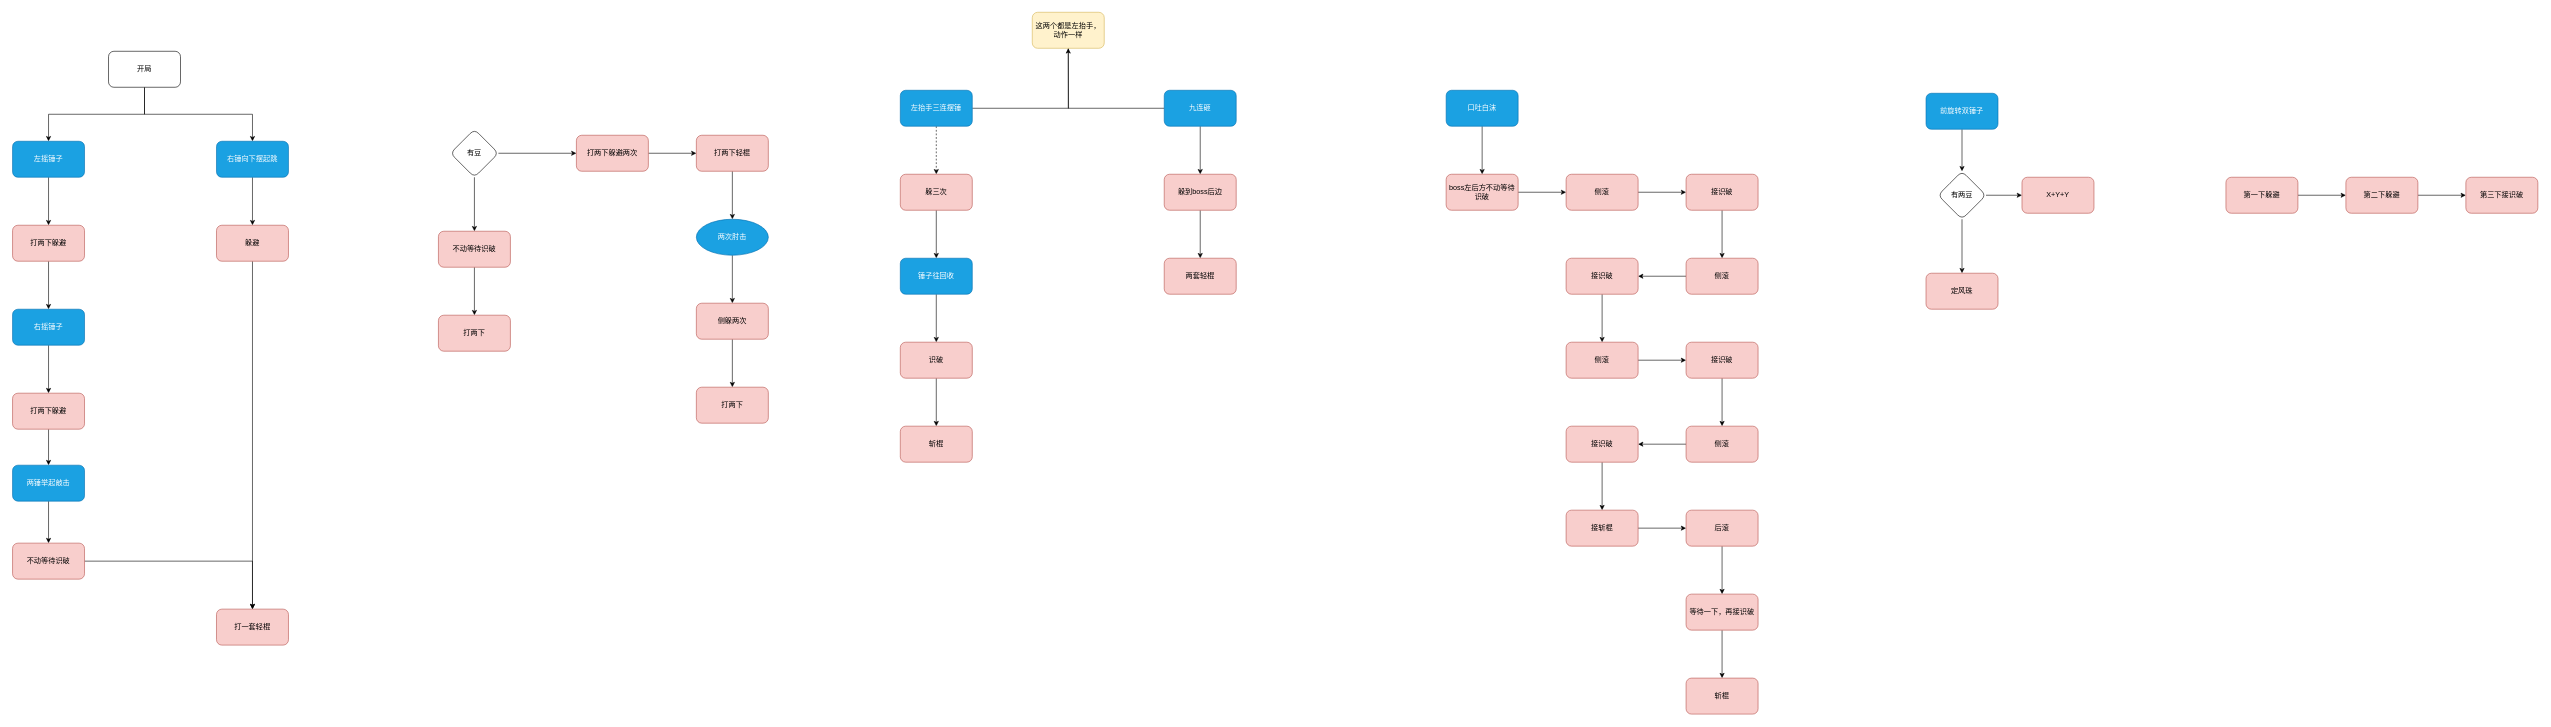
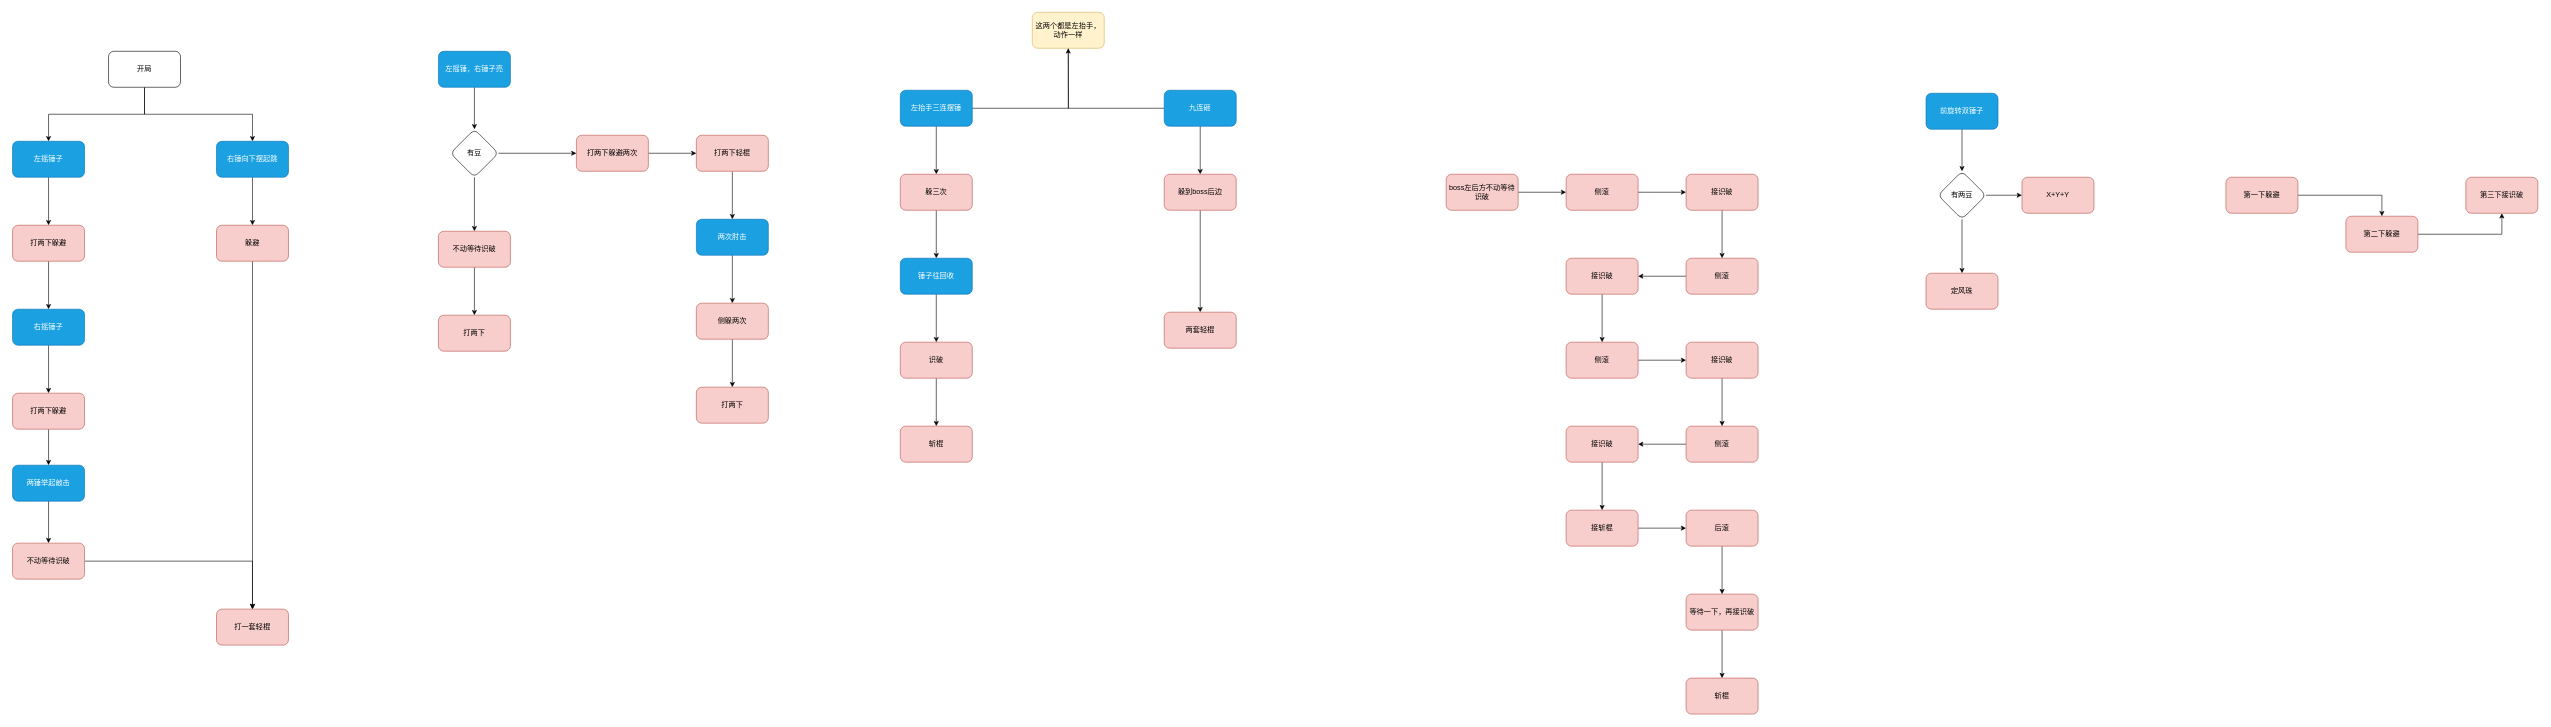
none -> (474, 69)
none -> (474, 106)
(1482, 108) -> none
(936, 148) -> (936, 148)
(1482, 168) -> none
(2382, 195) -> (2382, 234)
(732, 237) -> (732, 237)
(1200, 276) -> (1200, 330)
